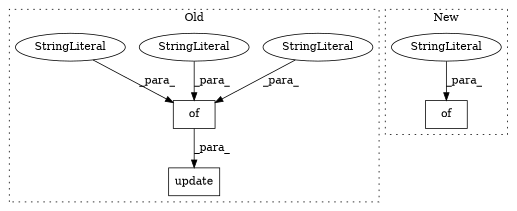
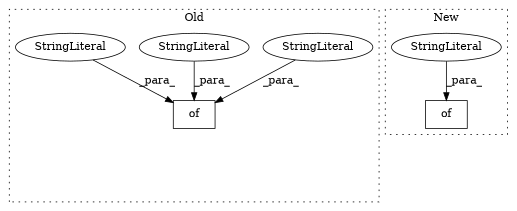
(194, 182) -> none
